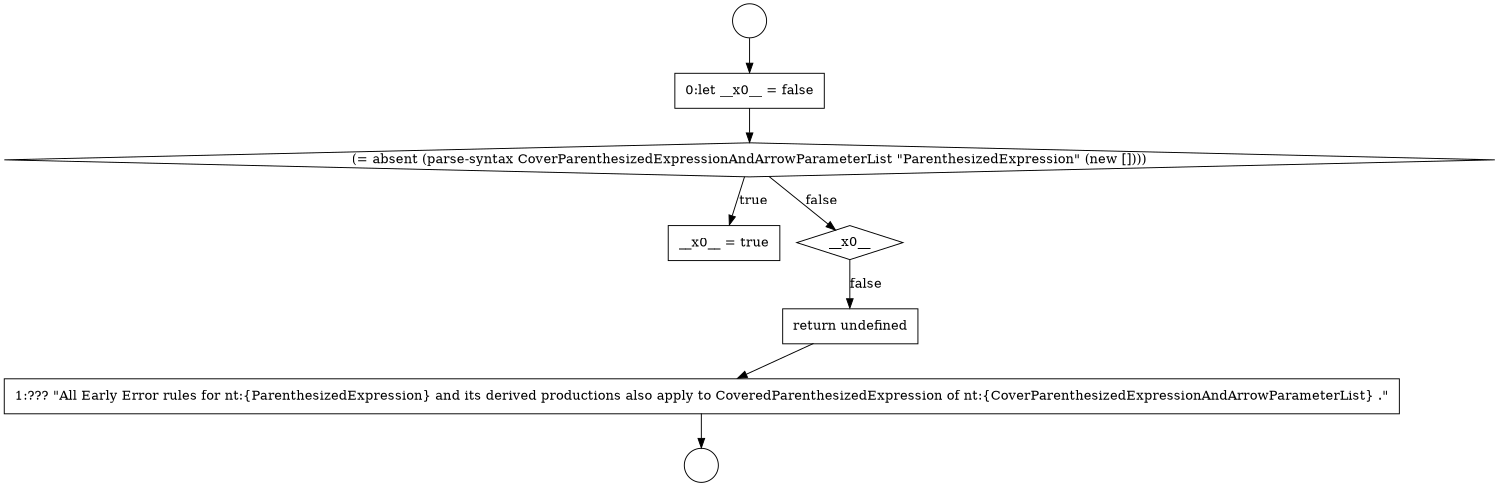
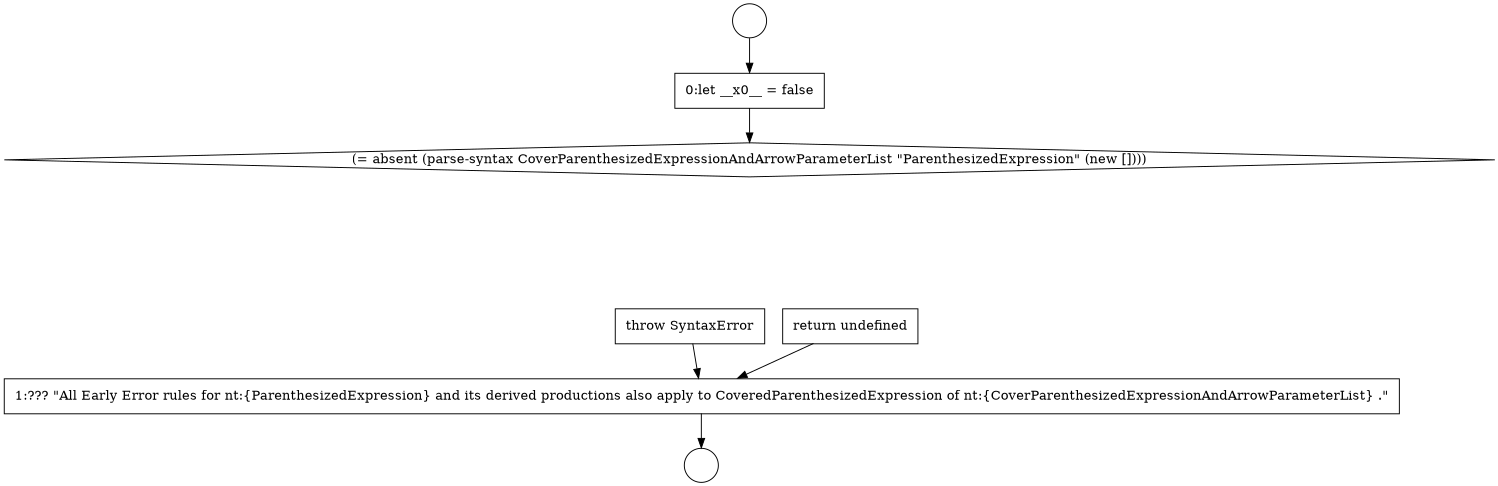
(724, 243) -> none
(850, 243) -> none
none -> (690, 326)
